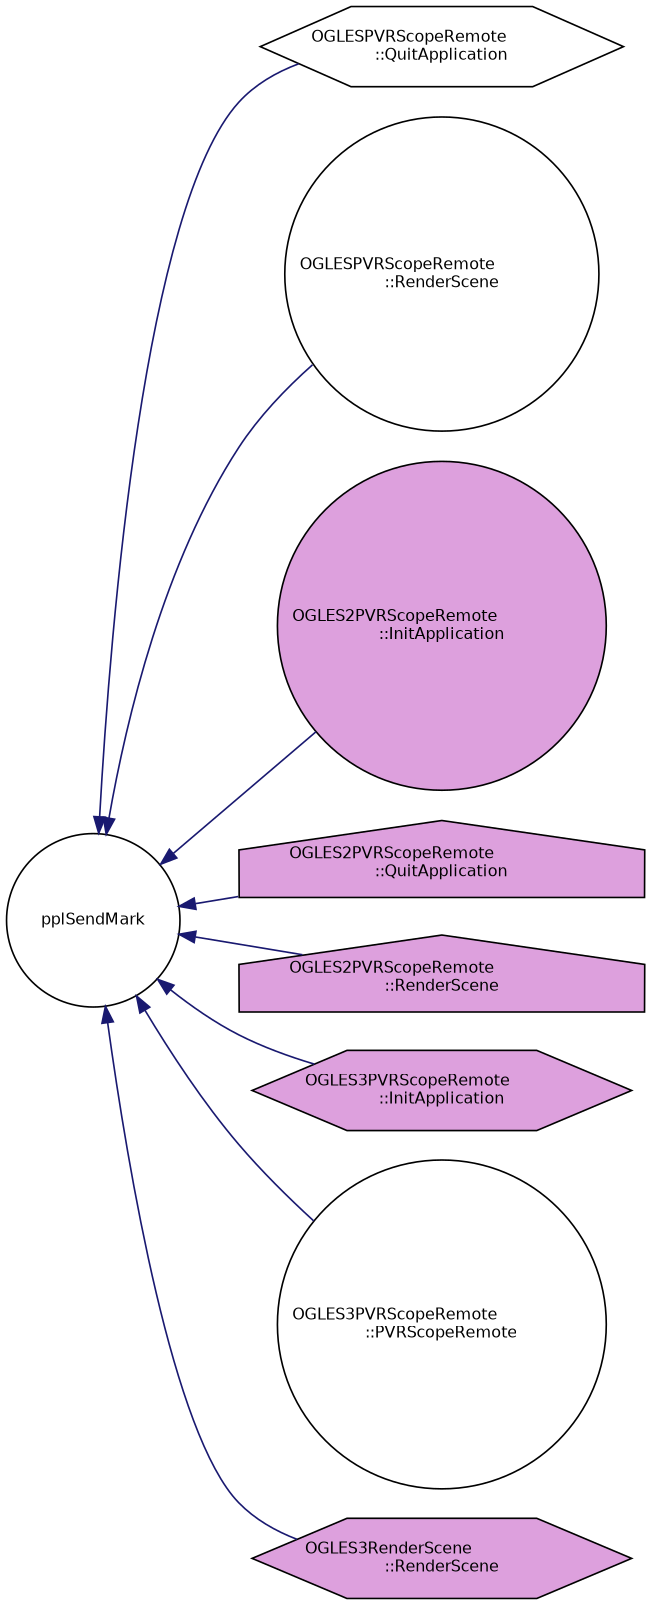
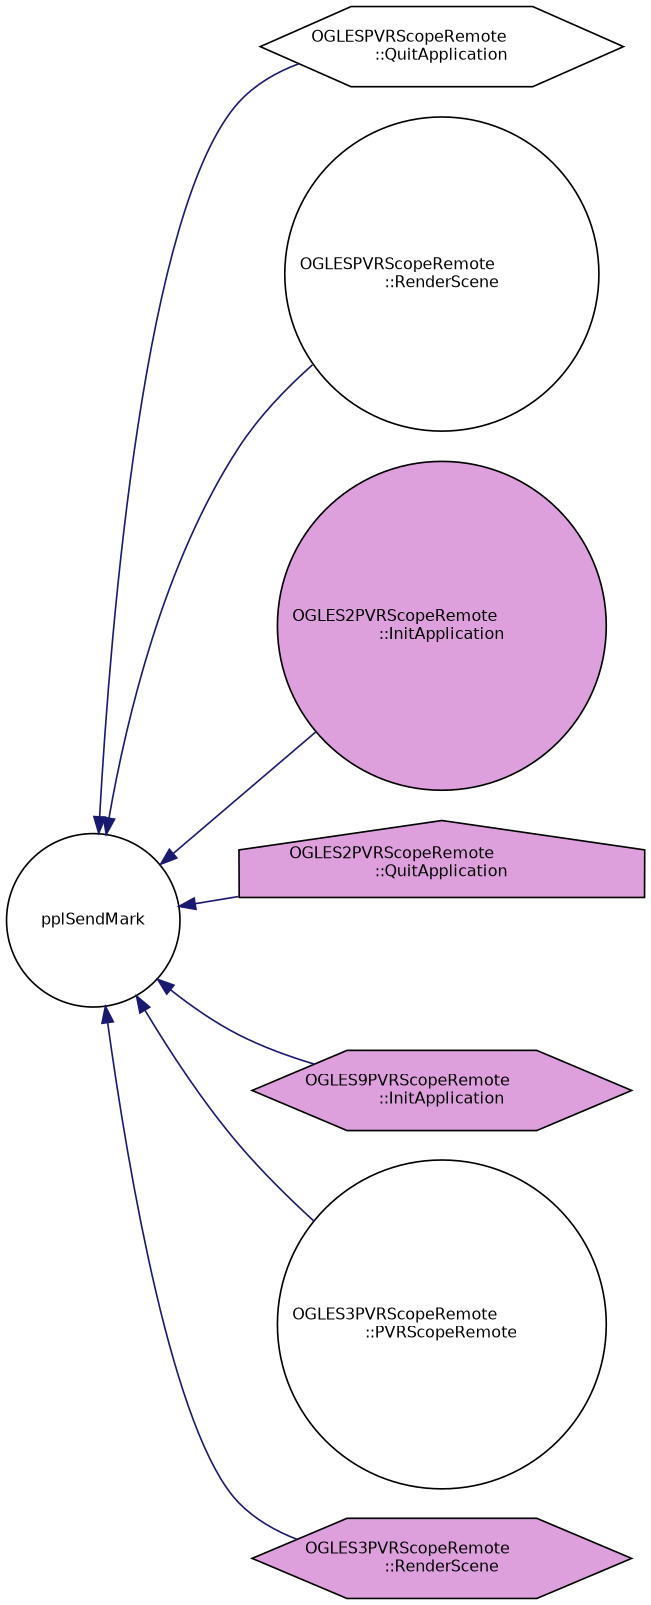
(442, 978) -> none
(442, 1090) -> (442, 1090)
(442, 1558) -> (442, 1558)
